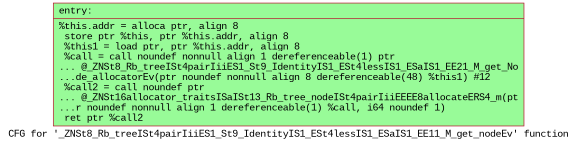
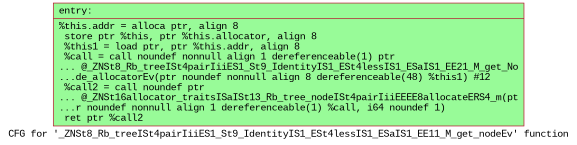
(174, 36) -> (188, 36)
